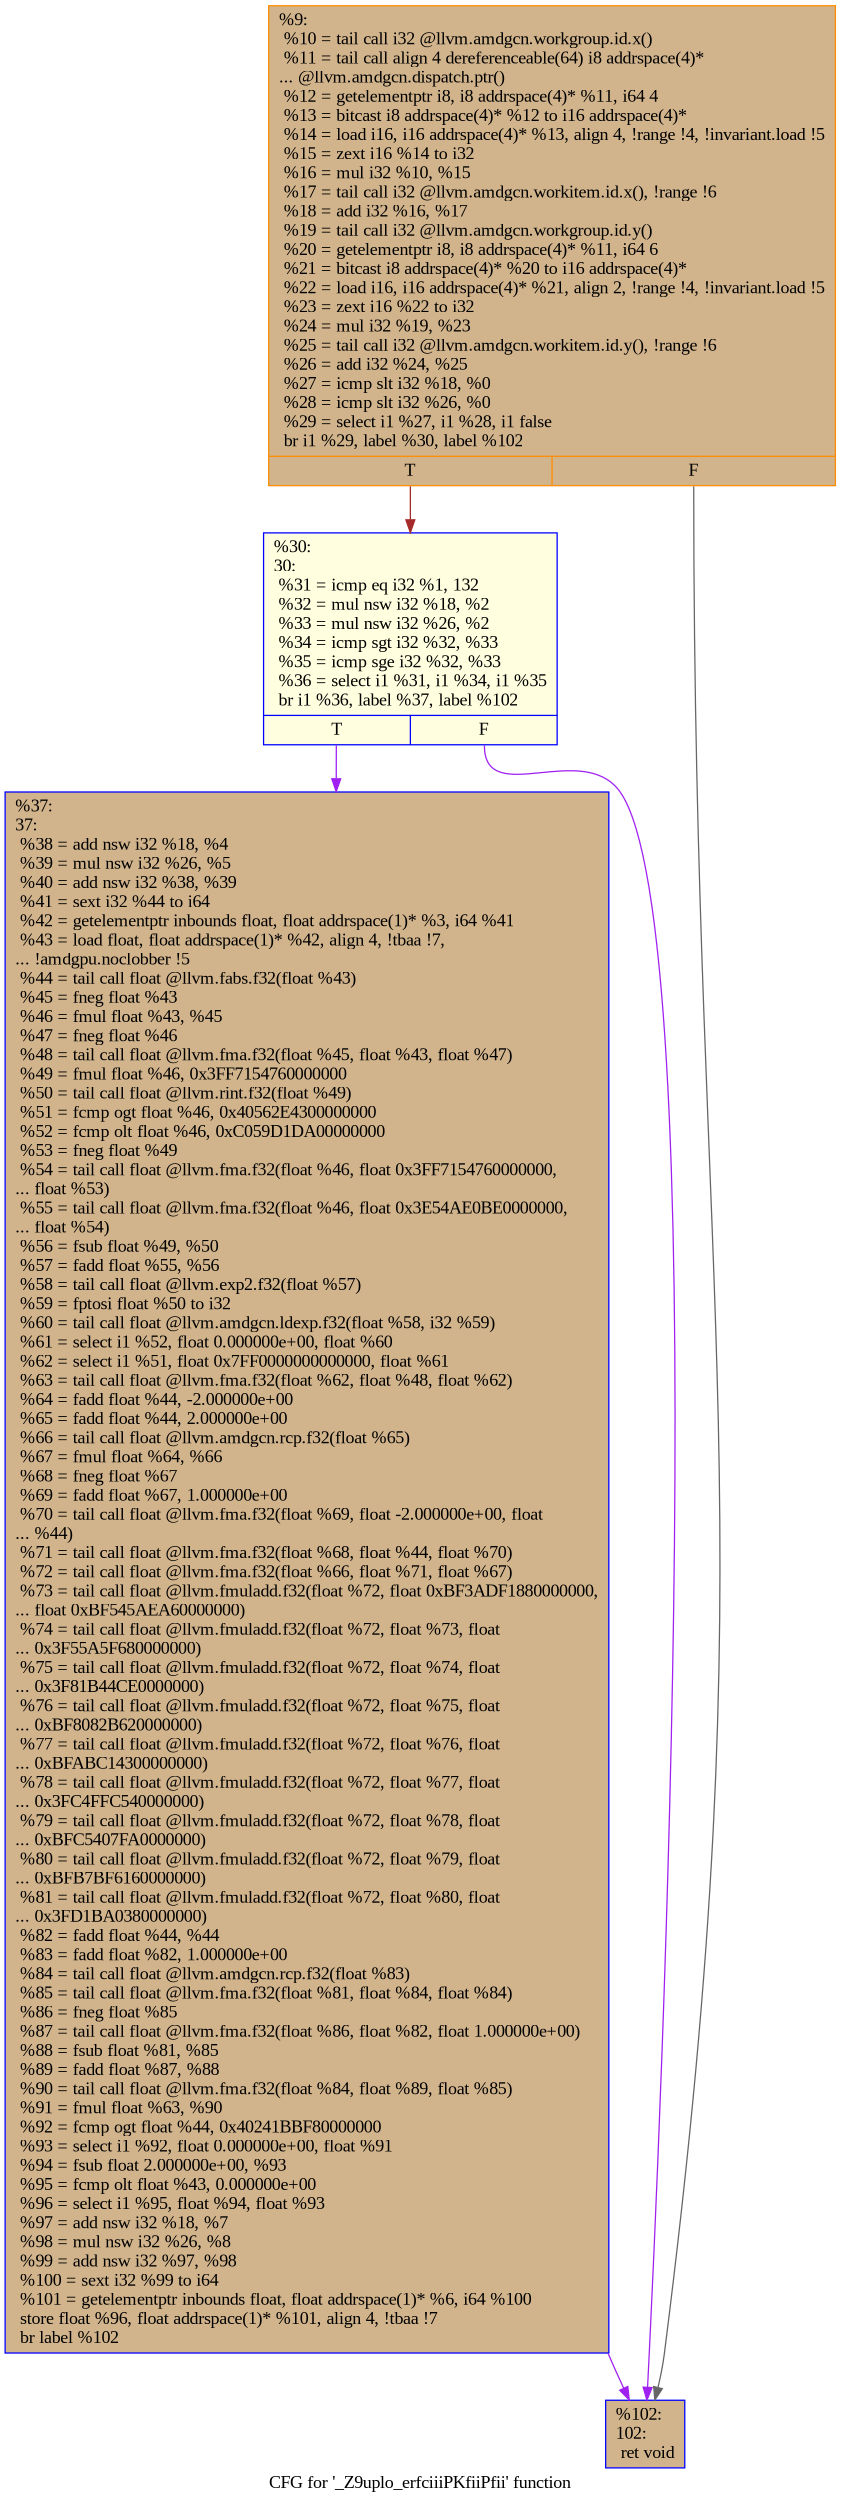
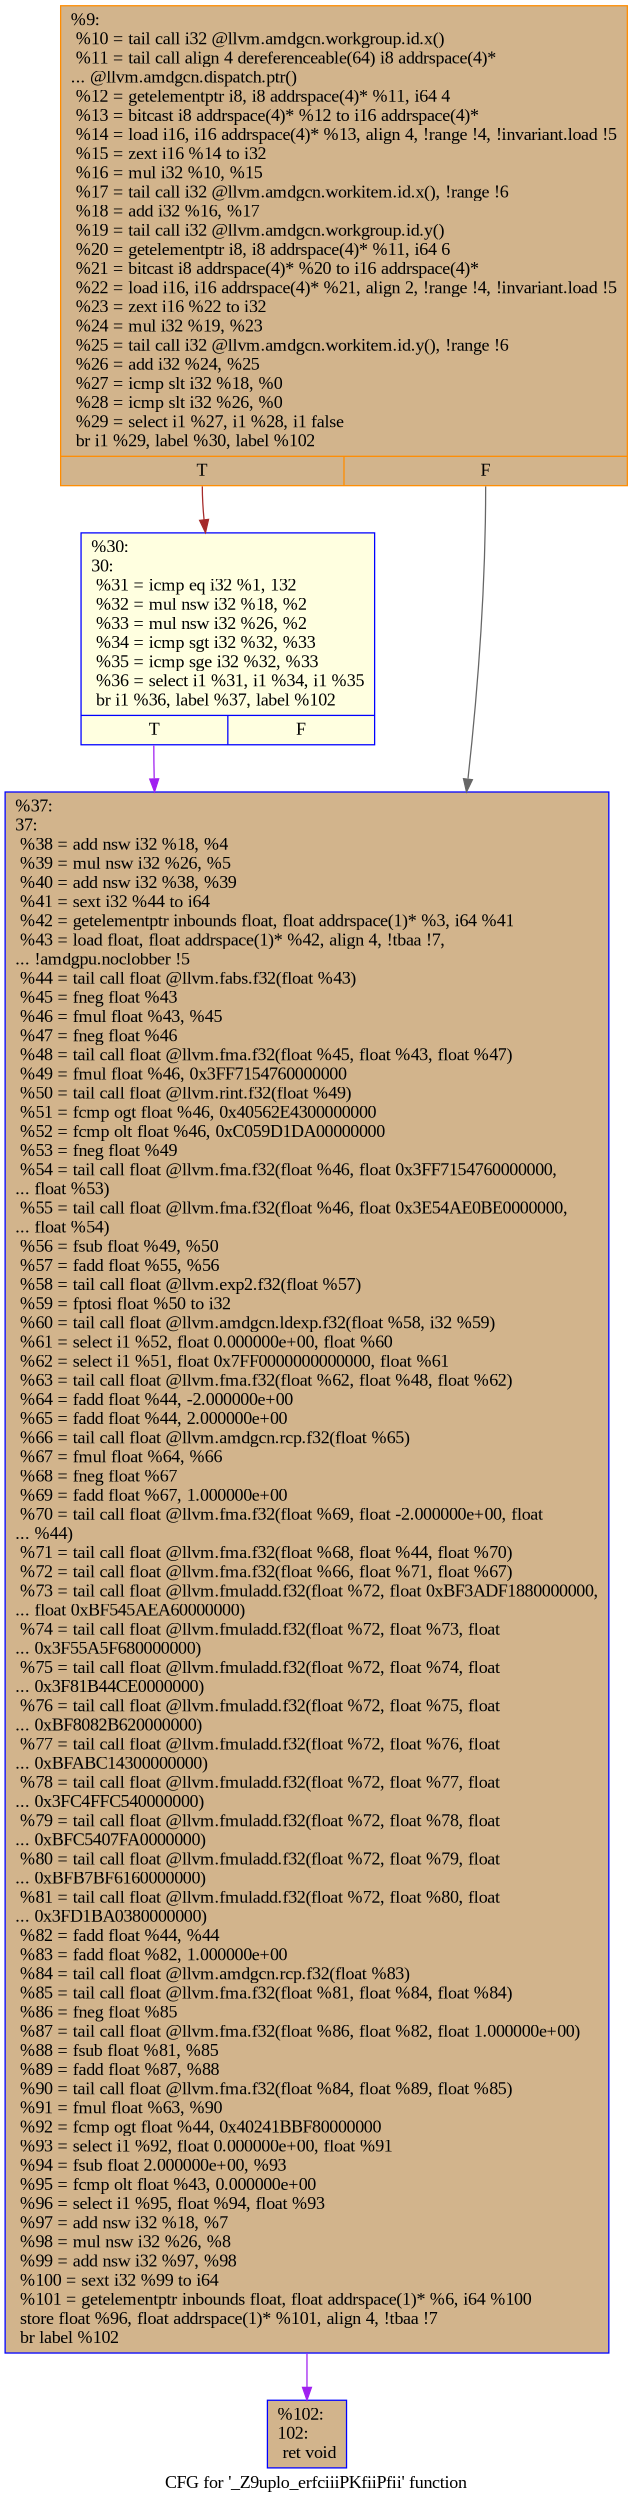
(718, 1438) -> (481, 633)
(674, 1507) -> none
